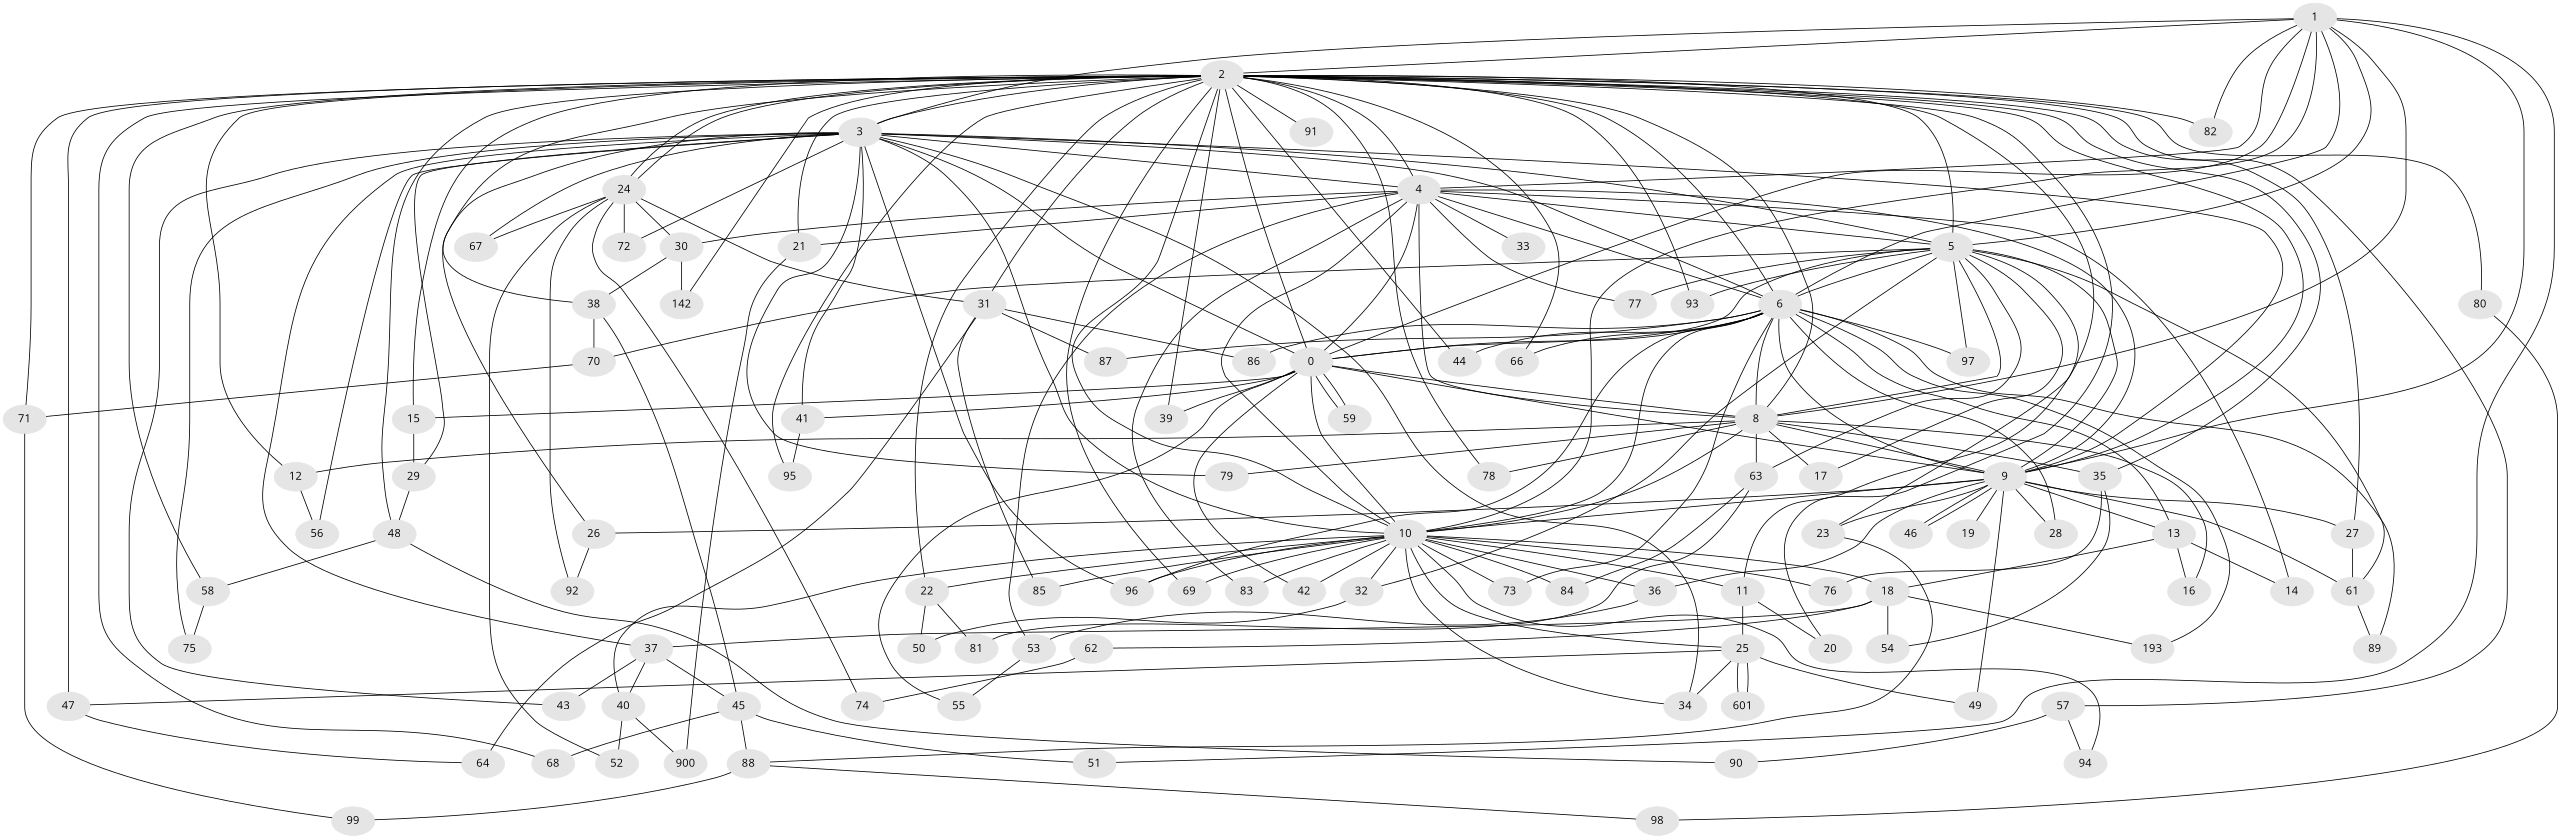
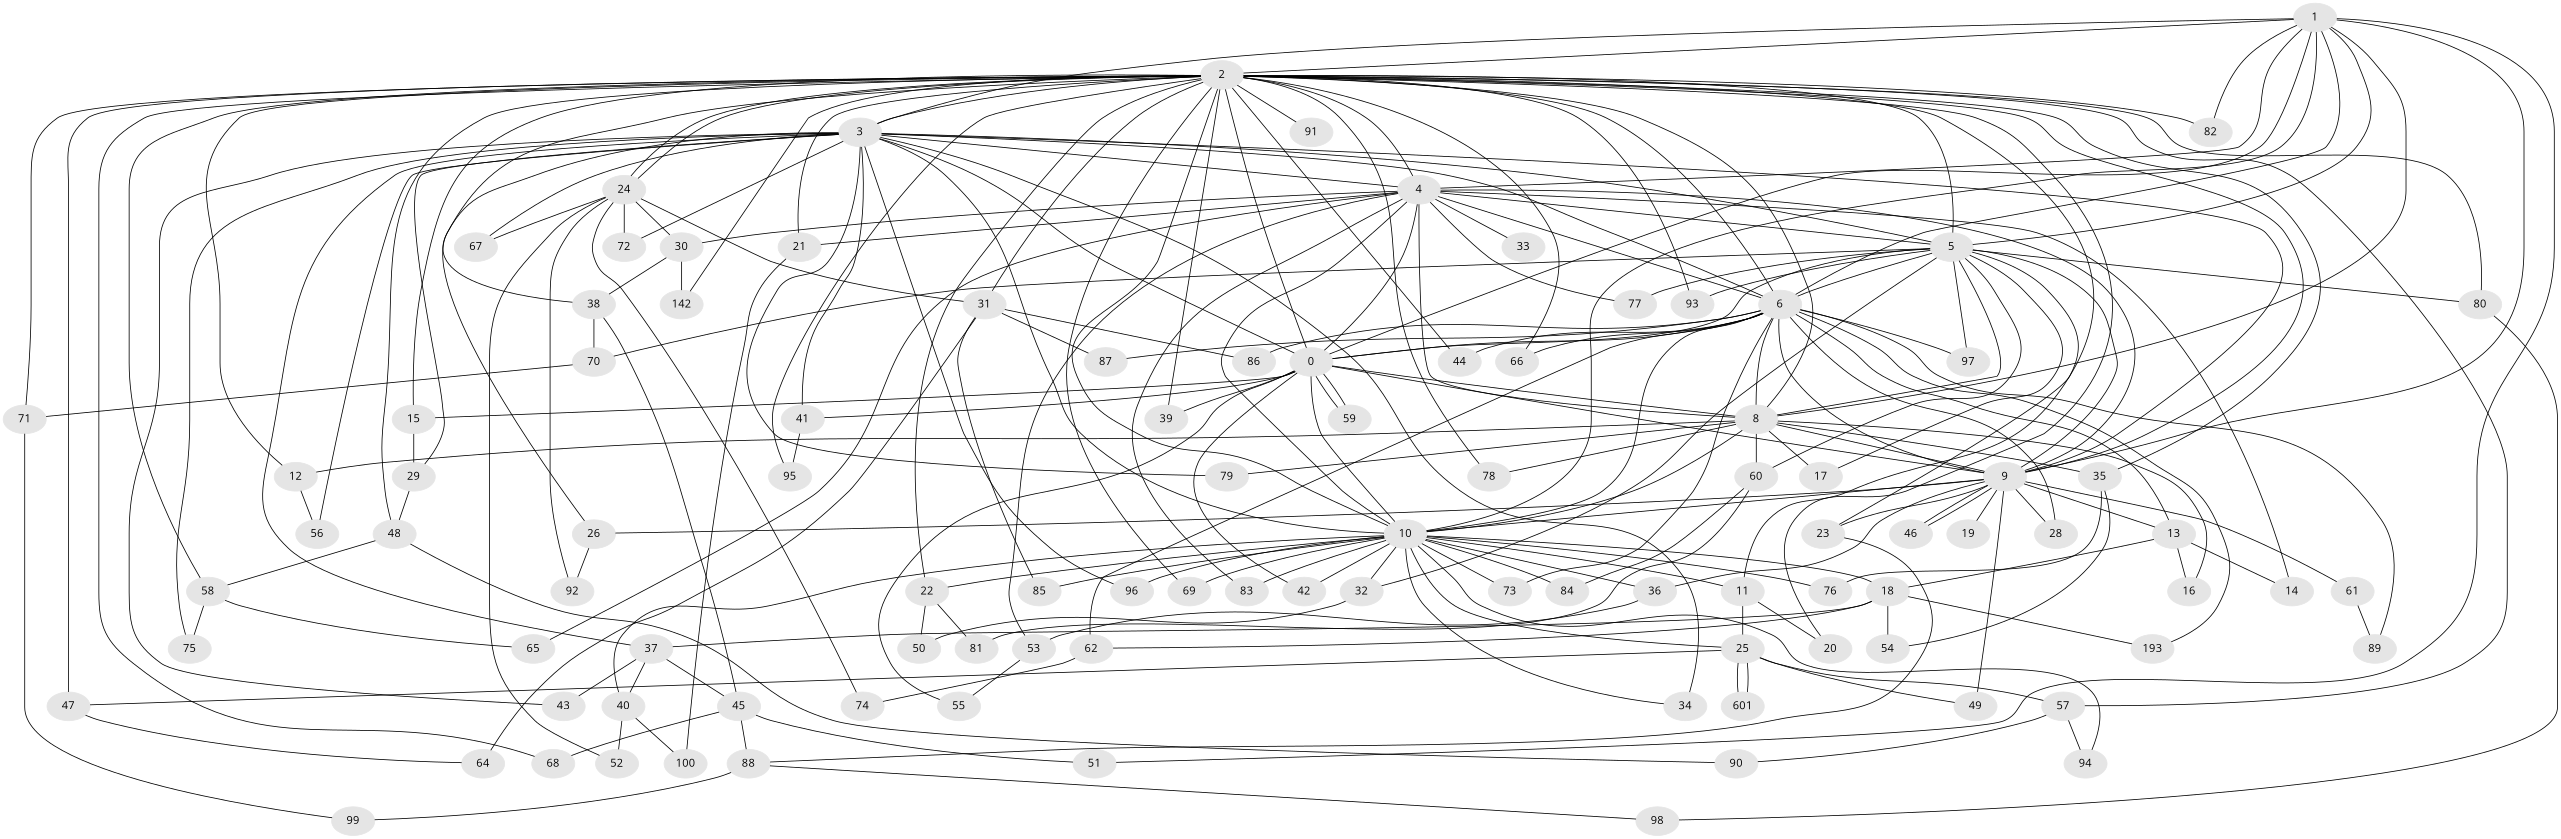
(2237, 357) -> (2216, 276)
(1756, 477) -> (1756, 477)
(1504, 498) -> (1401, 442)
(2353, 534) -> none
none -> (533, 649)
(1714, 678) -> (1894, 681)
(686, 764) -> (686, 764)
